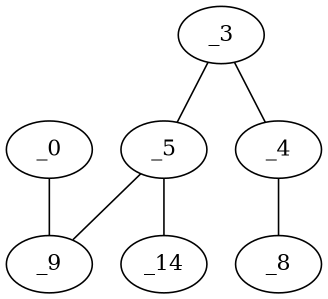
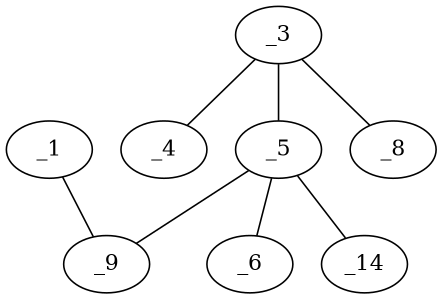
(49, 150) -> (49, 150)
(279, 207) -> (336, 92)
none -> (250, 264)
